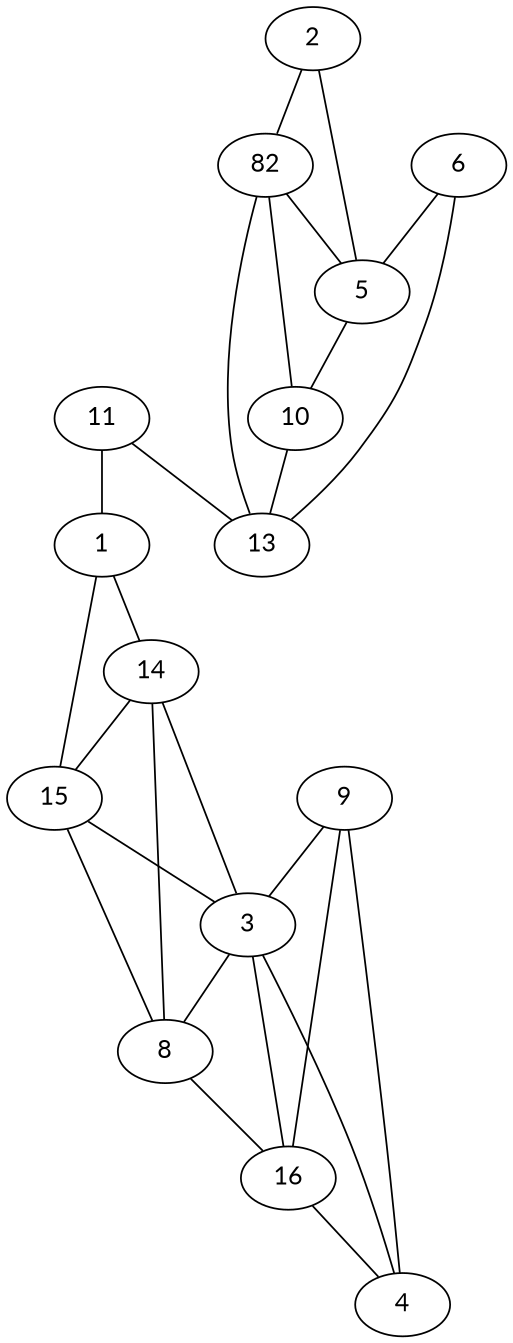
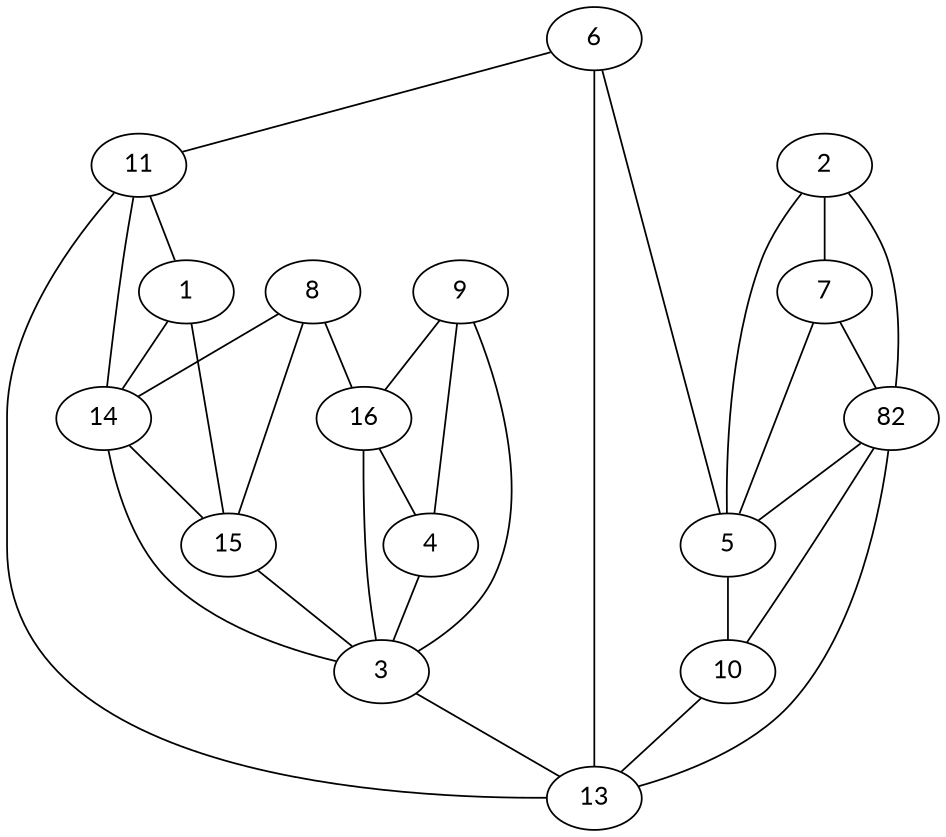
none -> (367, 102)
none -> (119, 292)
none -> (825, 292)
(207, 988) -> (488, 735)
